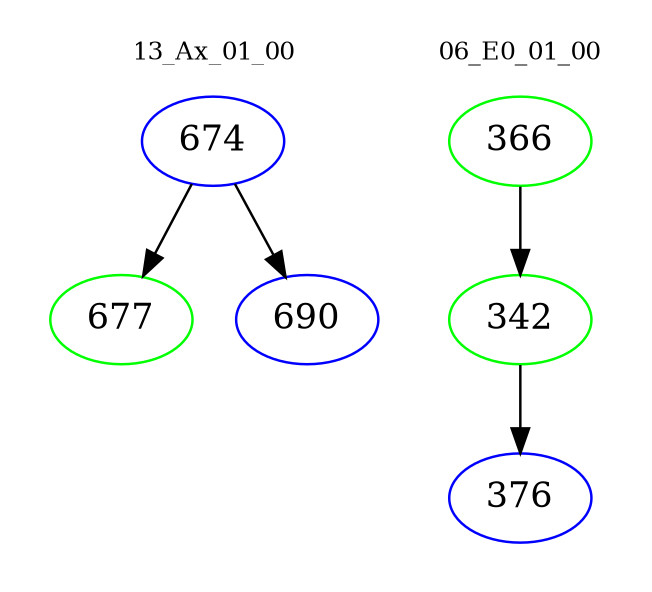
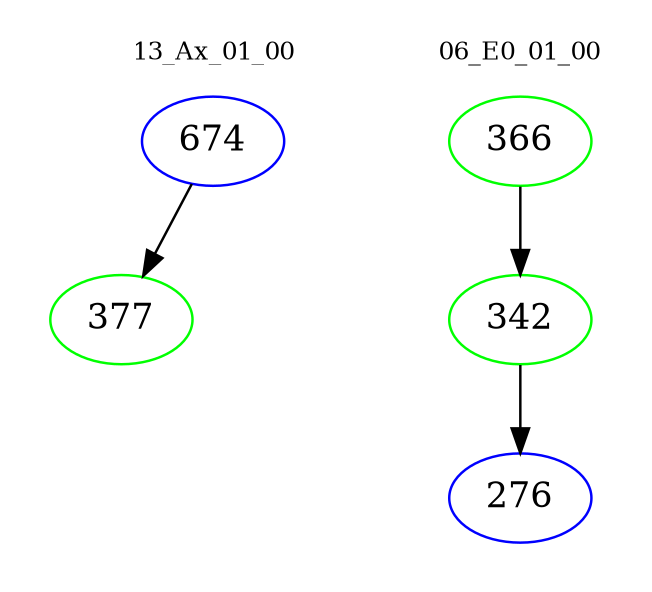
(121, 320) -> (121, 320)
(307, 320) -> none
(520, 498) -> (520, 498)
